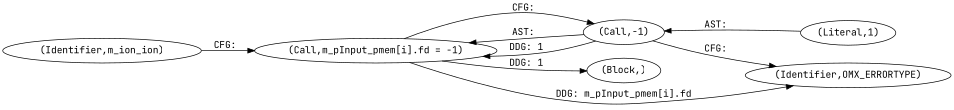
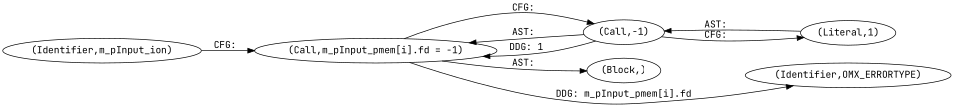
(102, 51) -> (102, 51)
(711, 55) -> (729, 41)
(526, 63) -> (526, 63)
